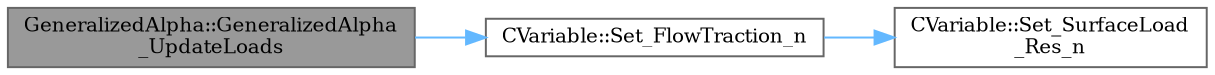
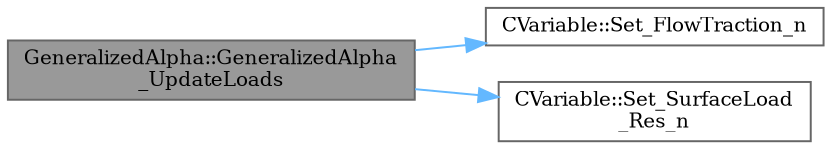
(849, 38) -> (447, 92)
